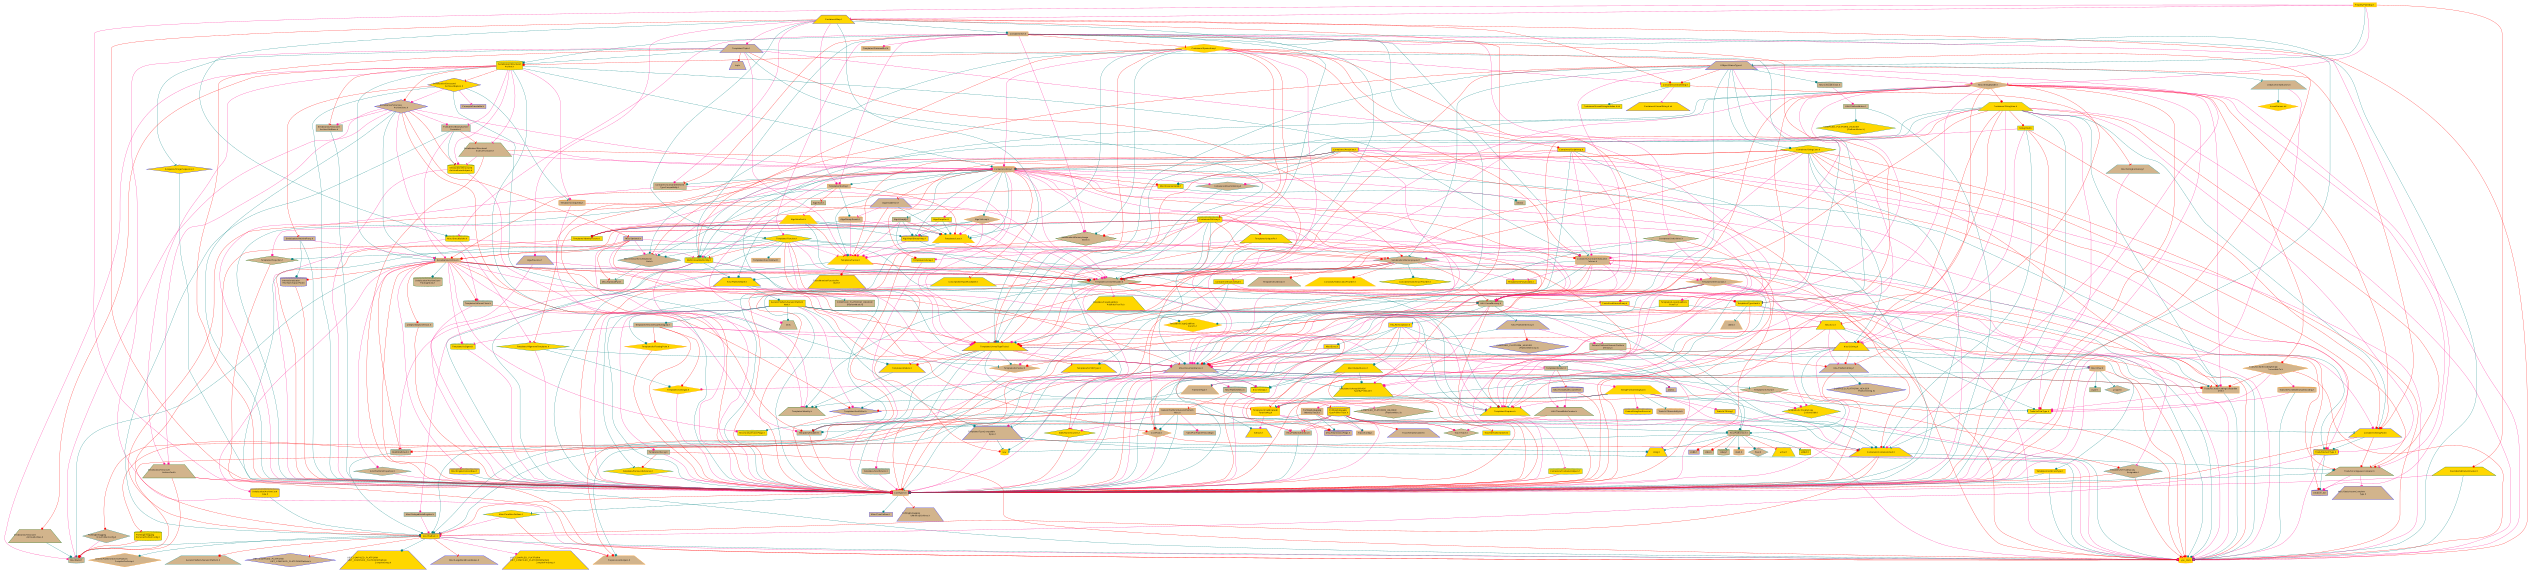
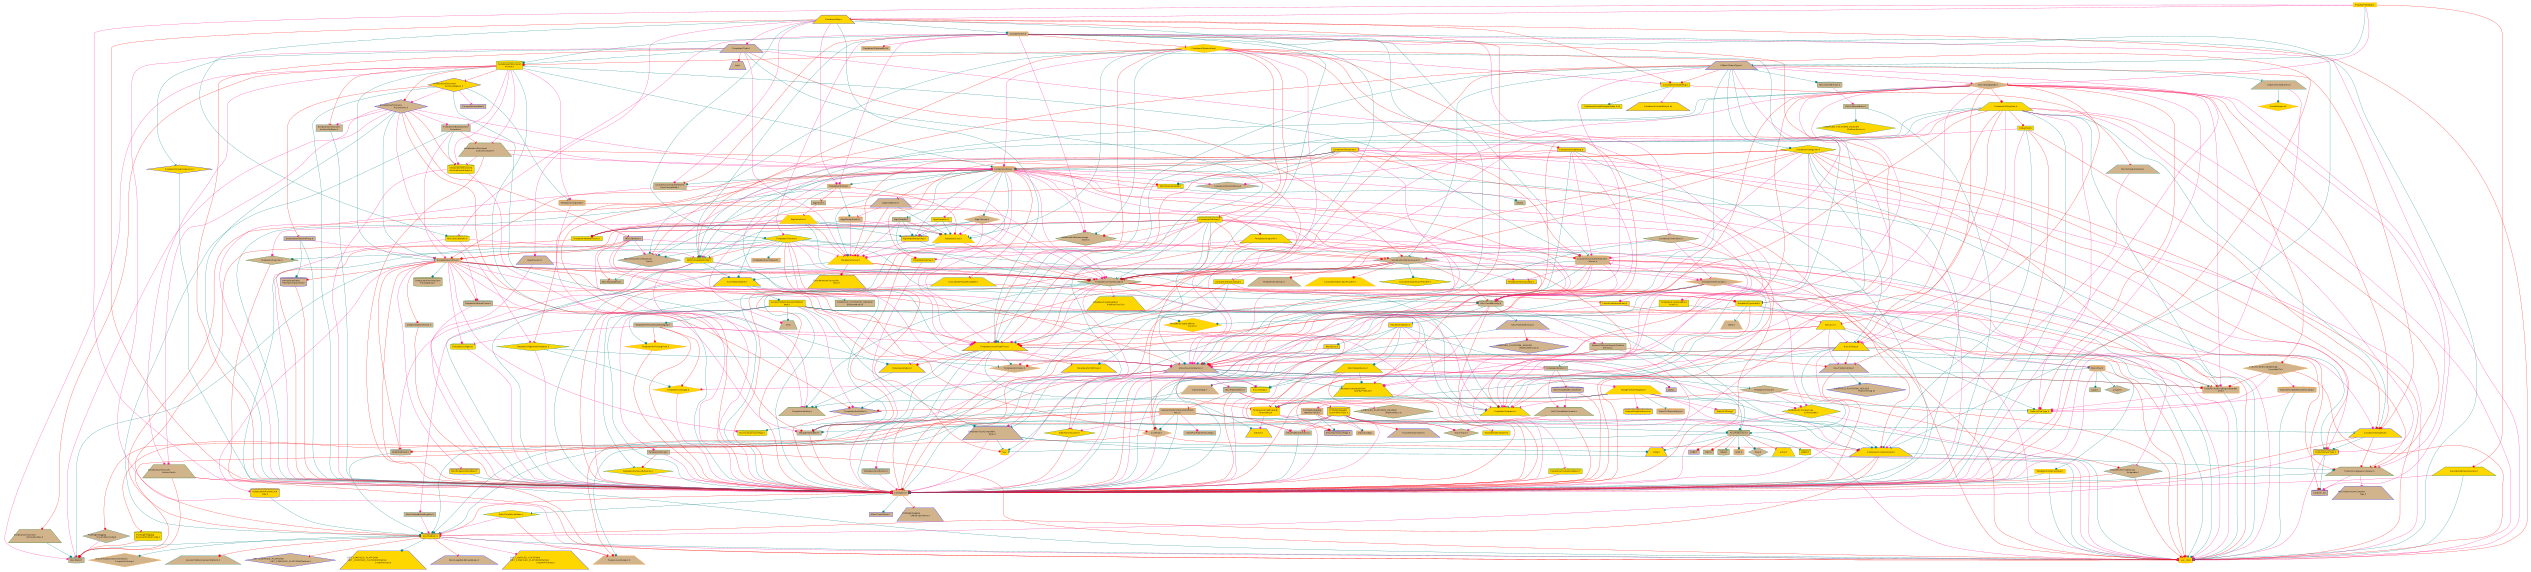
(382, 471) -> none
